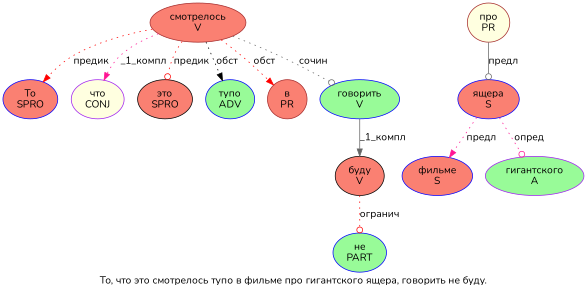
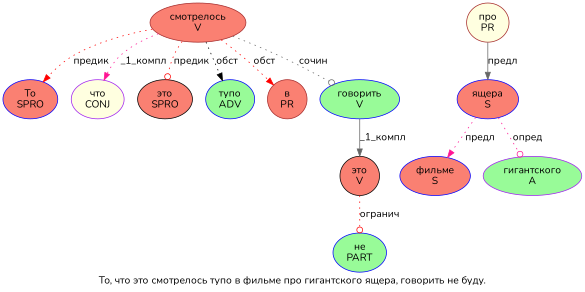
(489, 58) -> (488, 57)
(360, 176) -> (360, 176)
